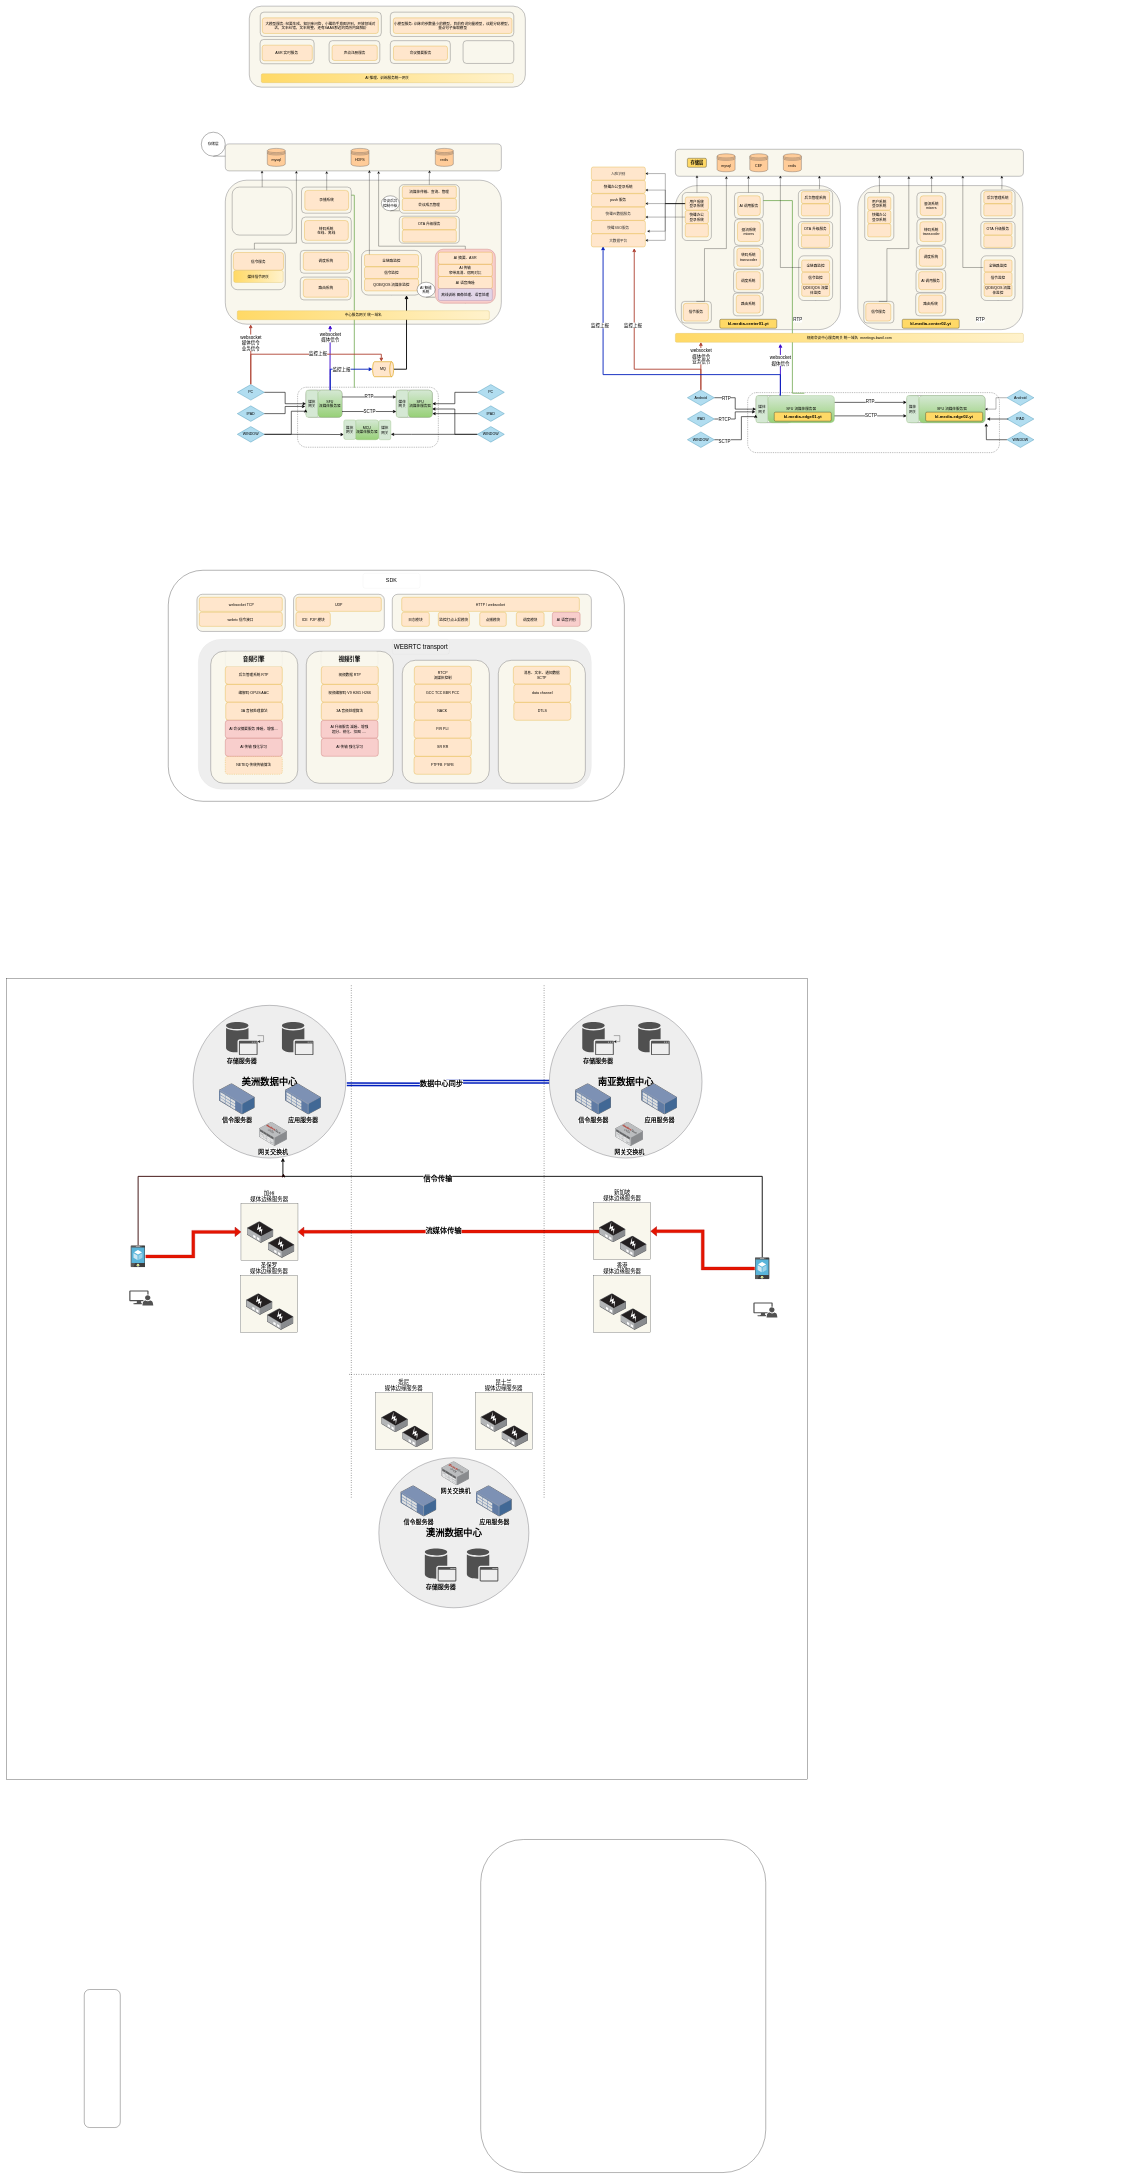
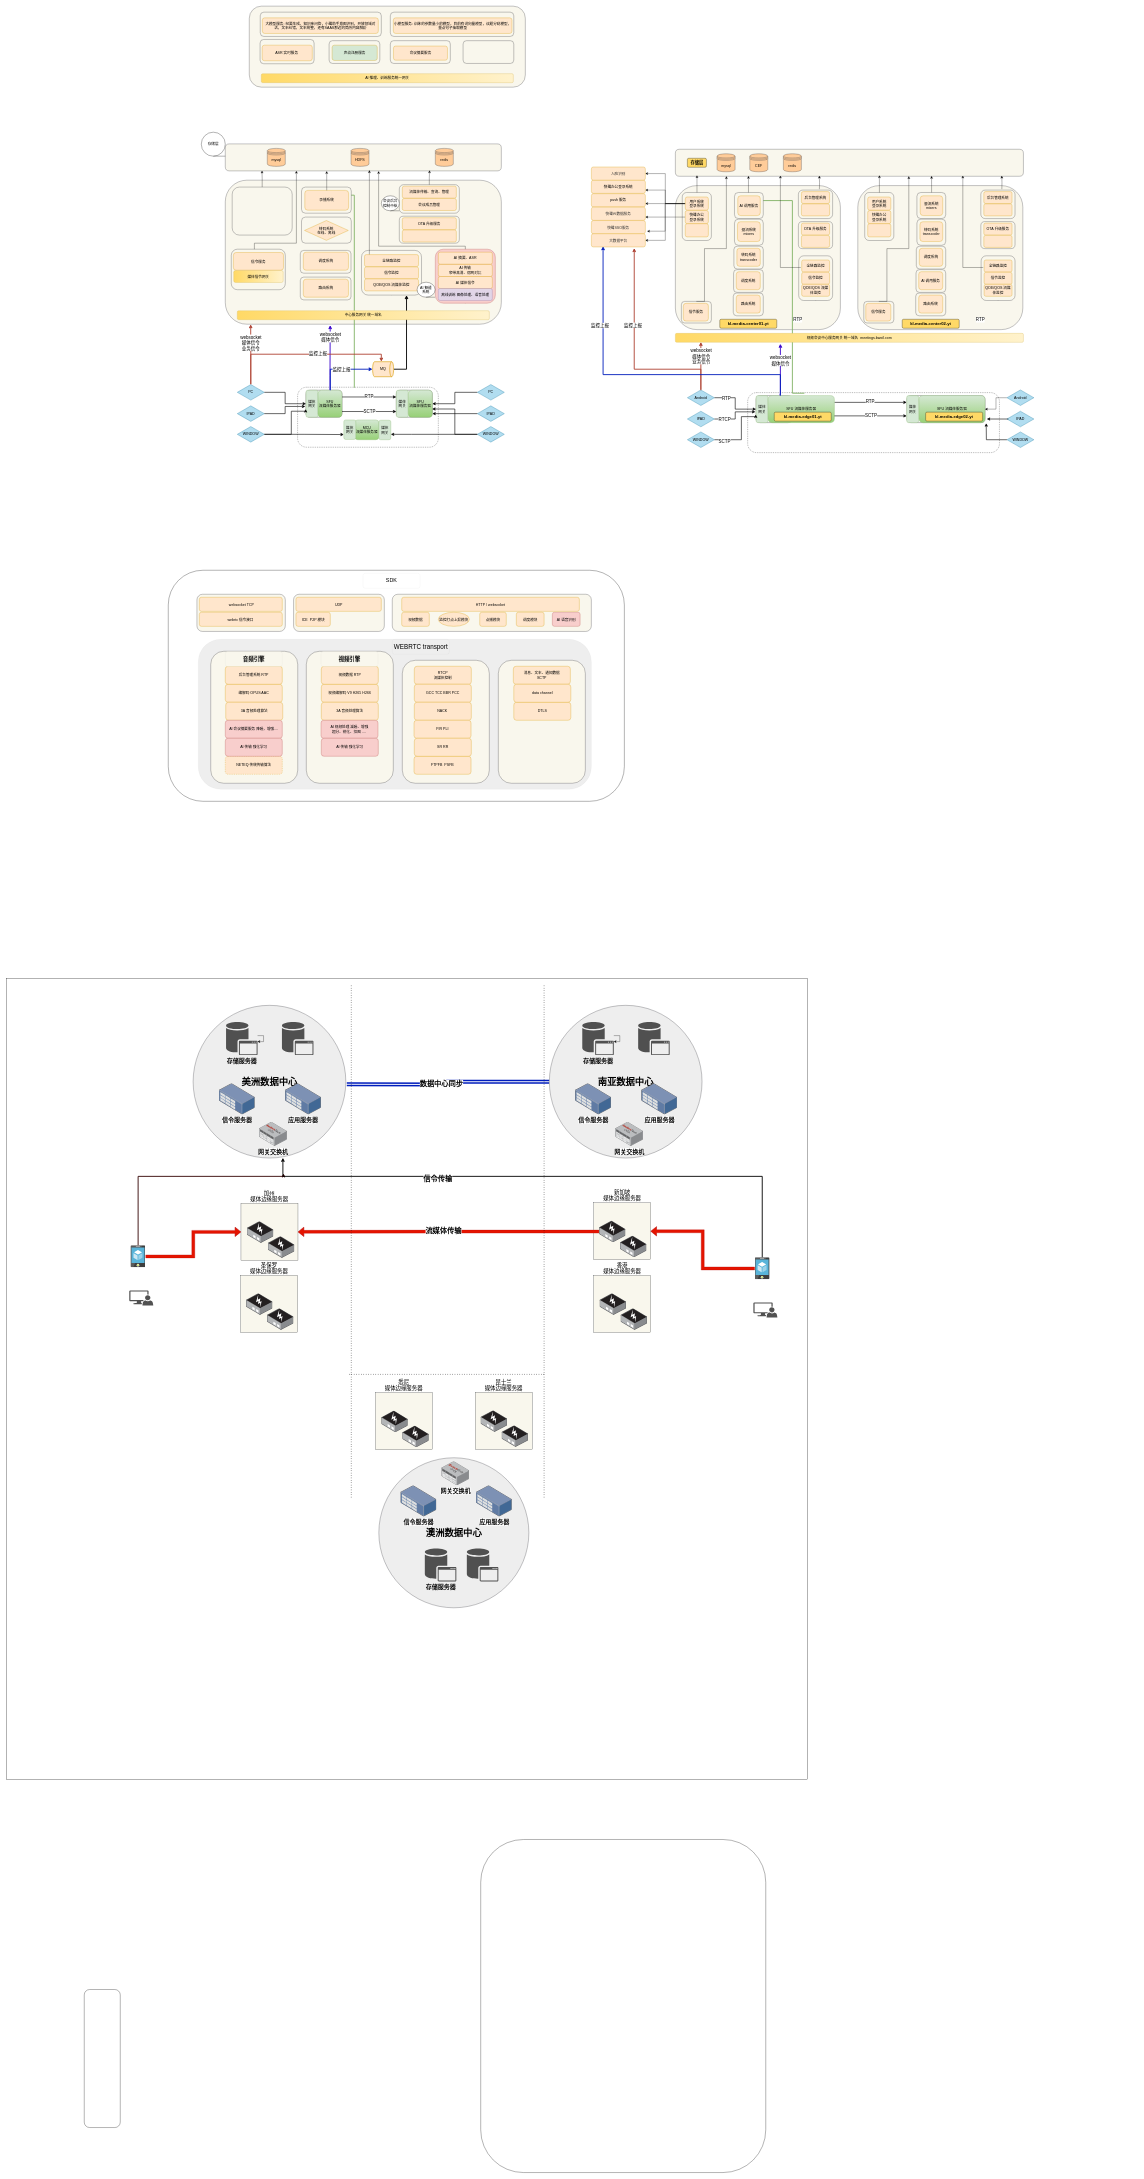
(355, 53) -> (355, 53)
(326, 230) -> (326, 230)
(465, 282) -> (465, 282)
(415, 619) -> (415, 619)
(454, 619) -> (454, 619)
(349, 729) -> (349, 729)
